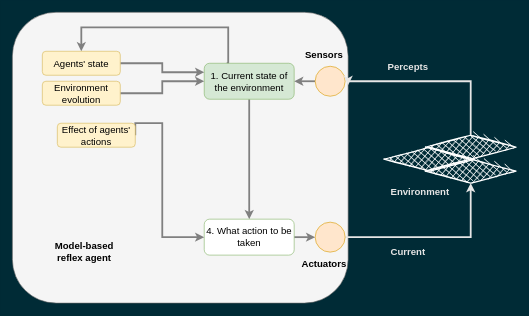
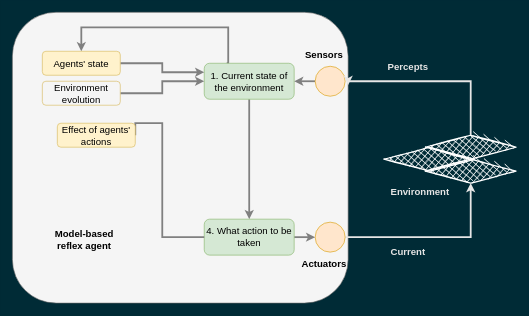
(81, 93) -> (81, 93)
(196, 237) -> (199, 237)
(249, 237) -> (249, 237)
(84, 252) -> (84, 240)
